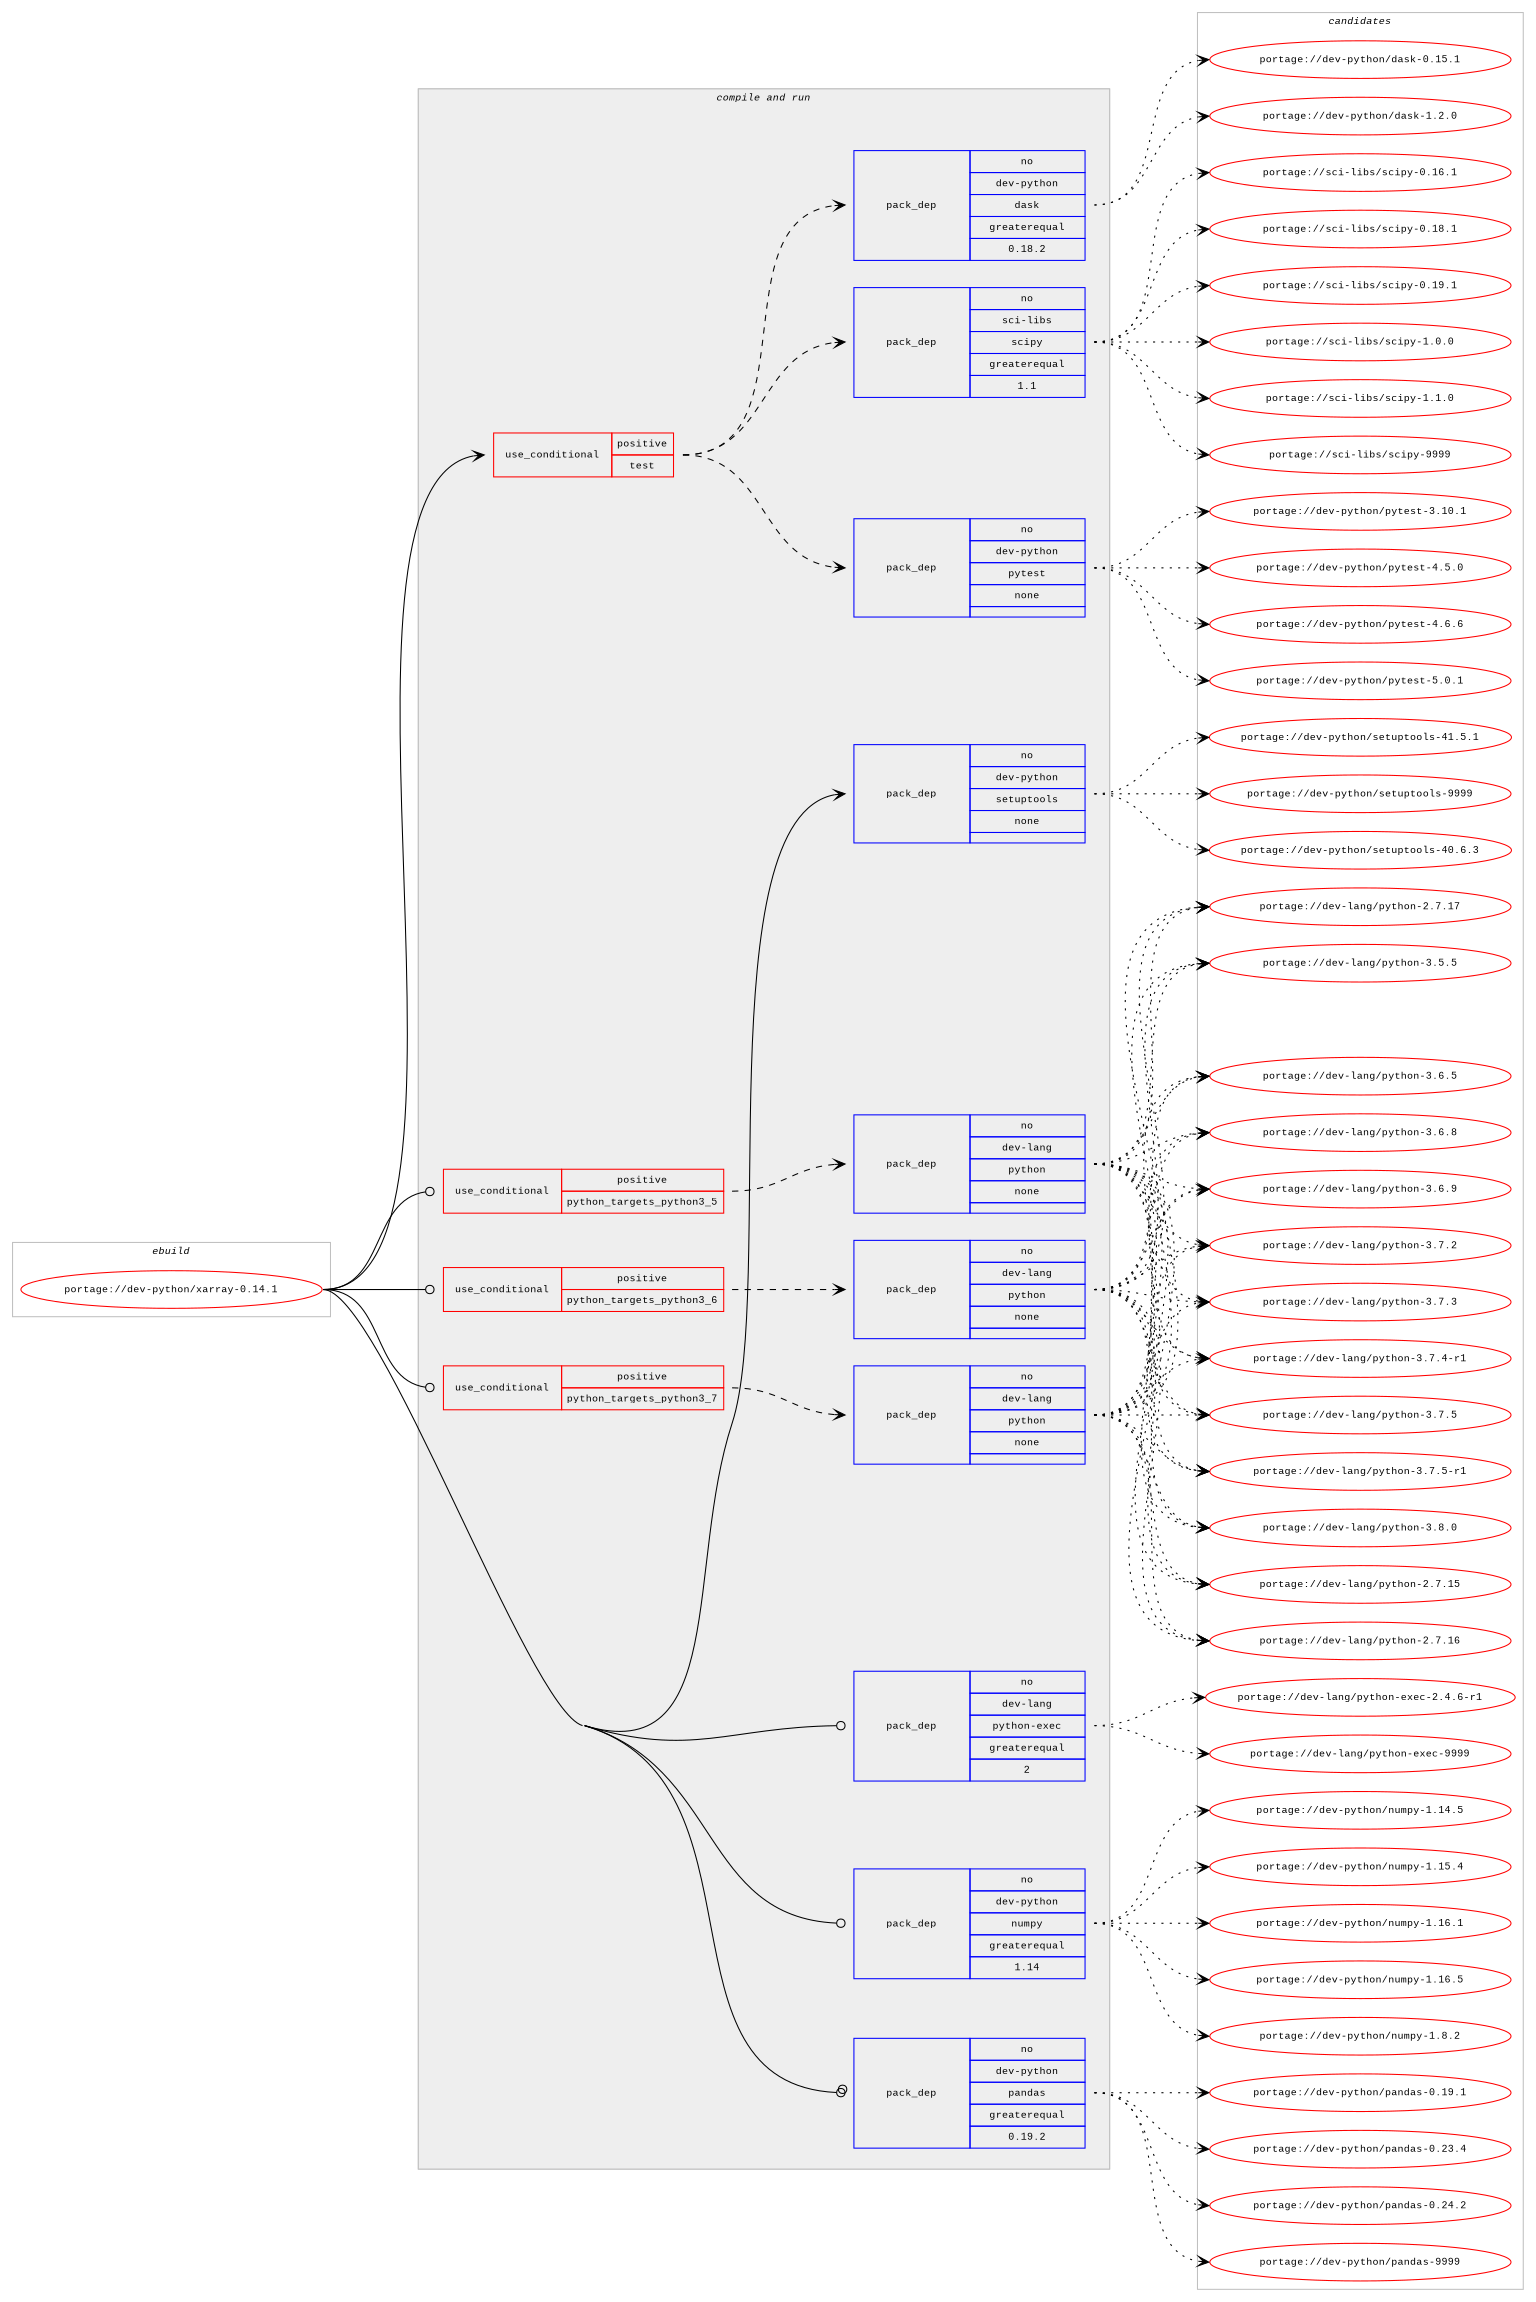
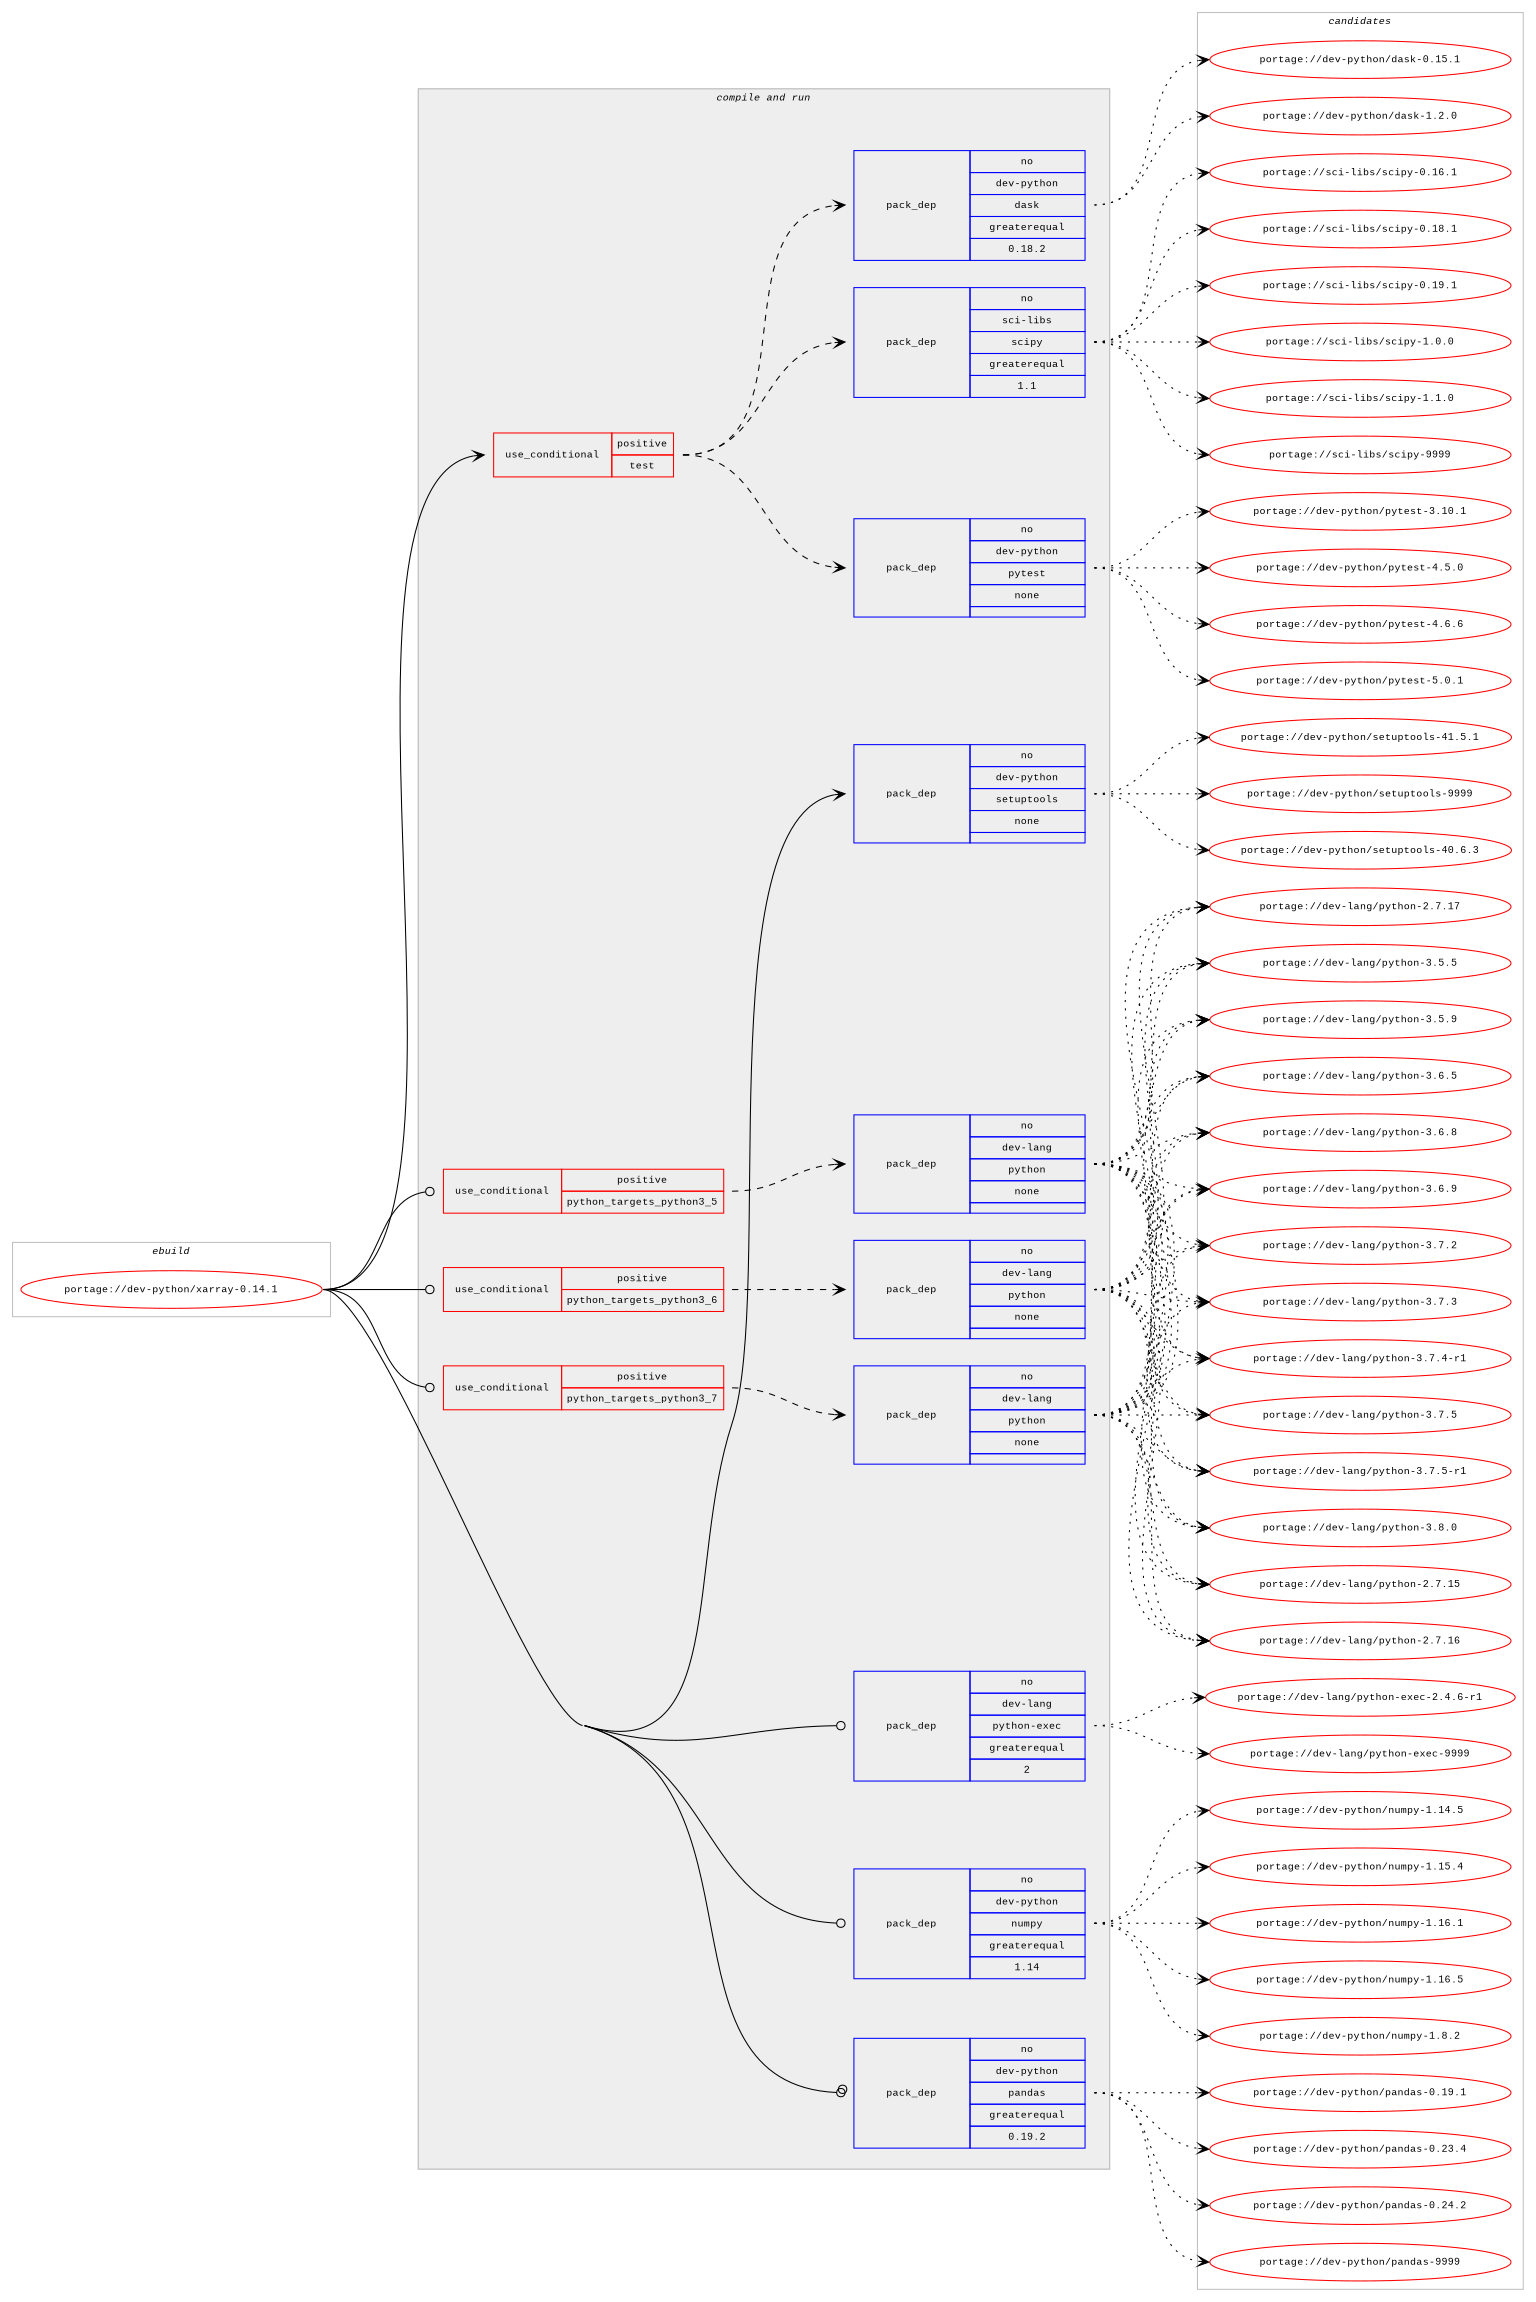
none -> (1360, 1020)
